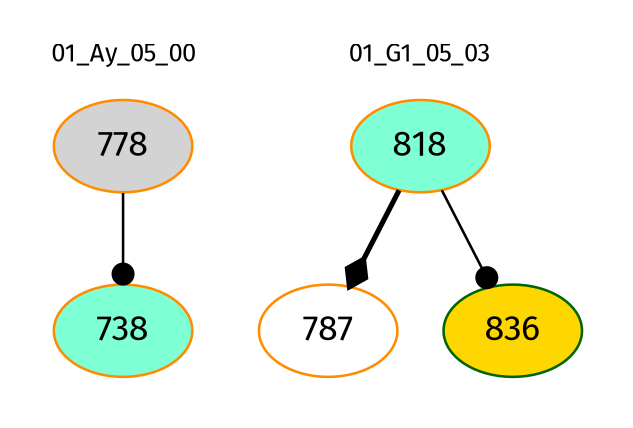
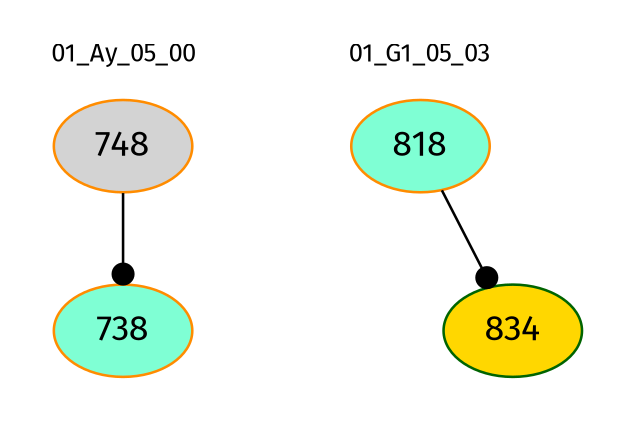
(123, 146) -> (123, 146)
(328, 331) -> none
(513, 331) -> (513, 331)
